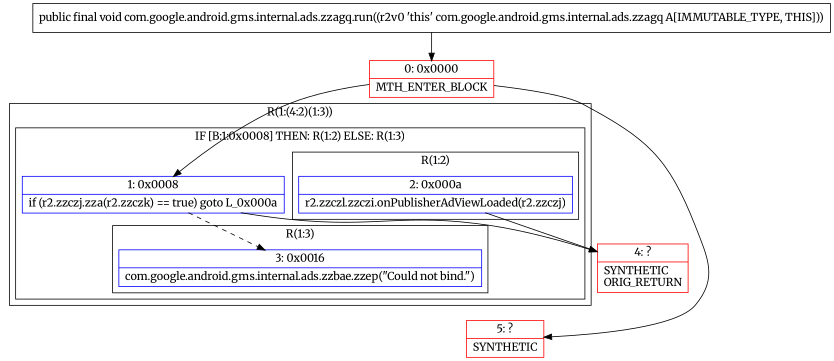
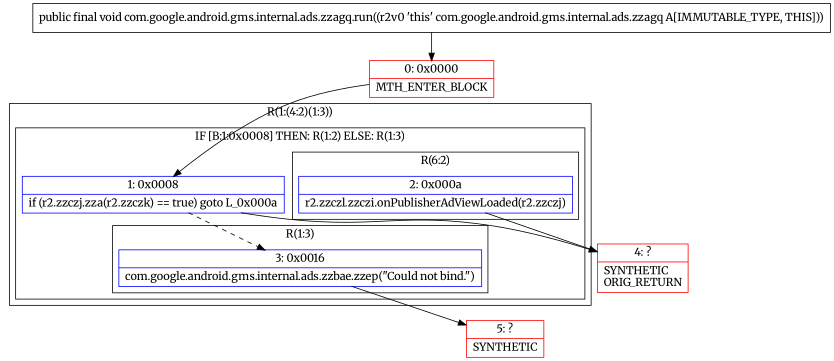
(436, 161) -> (436, 161)
(690, 213) -> (424, 311)
